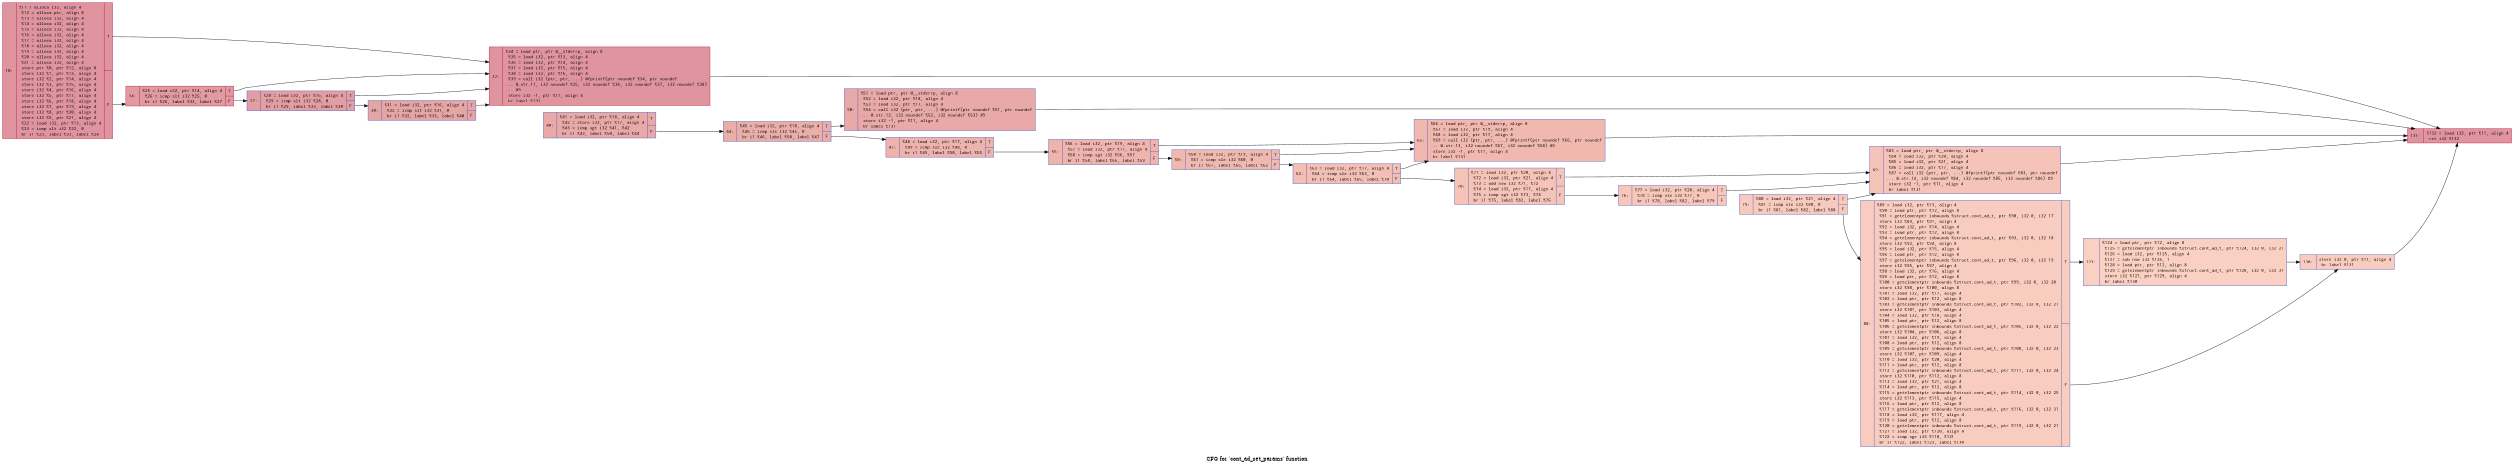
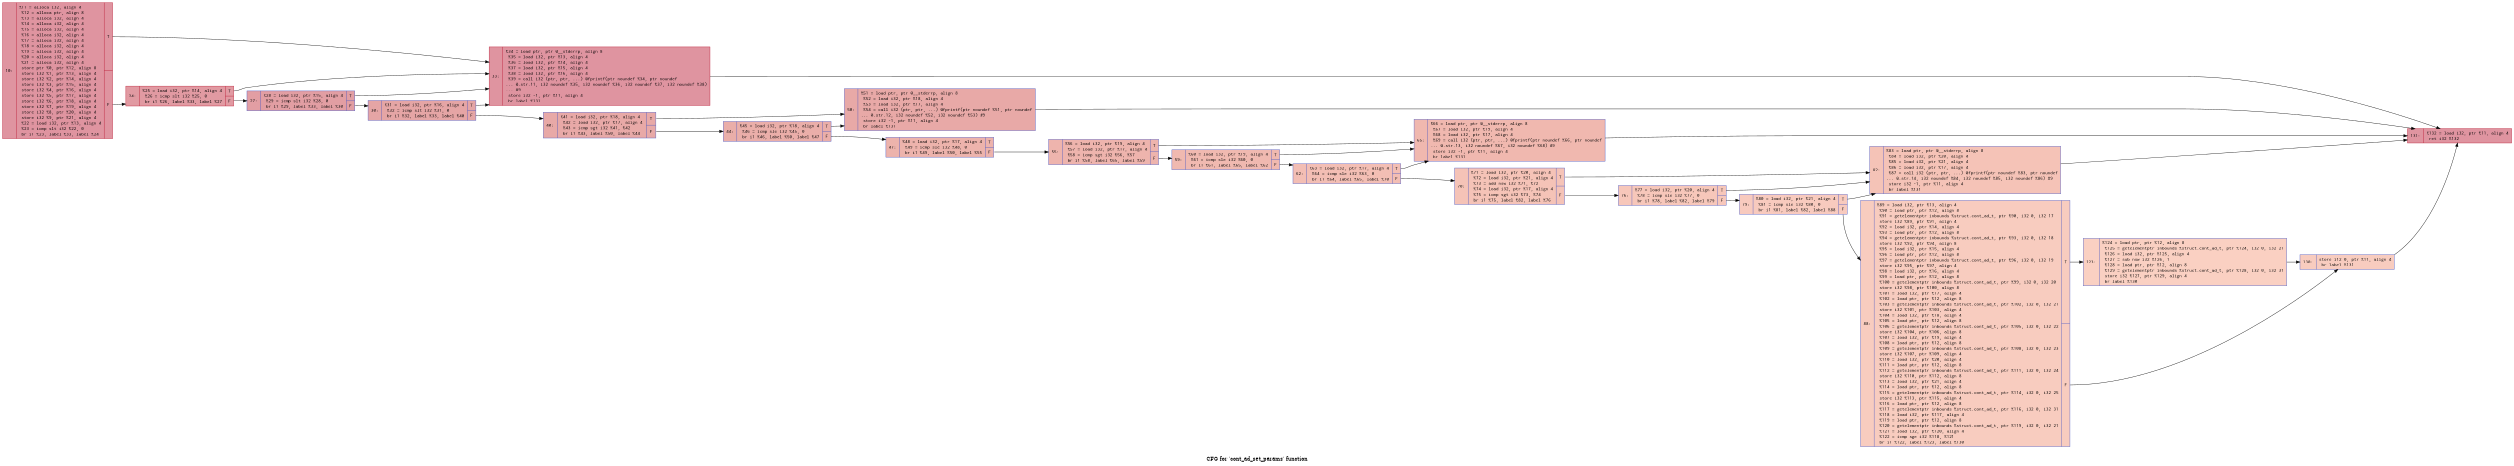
none -> (508, 116)
none -> (748, 117)
(602, 122) -> (602, 122)
none -> (1731, 200)
(2355, 259) -> (2355, 259)
